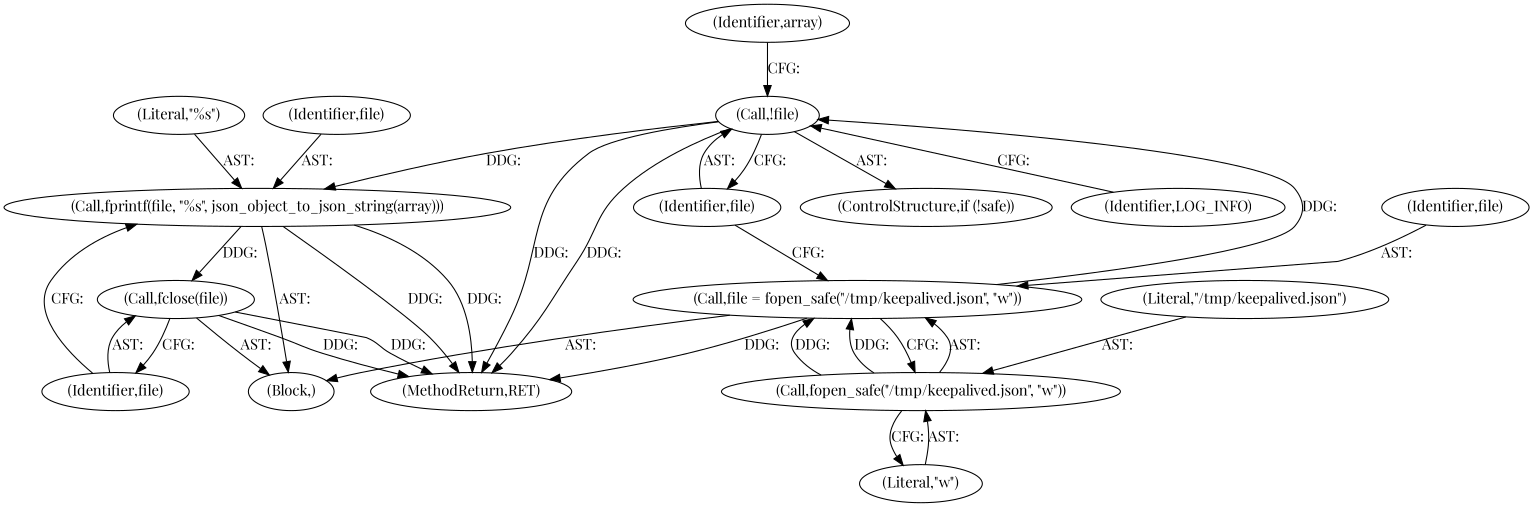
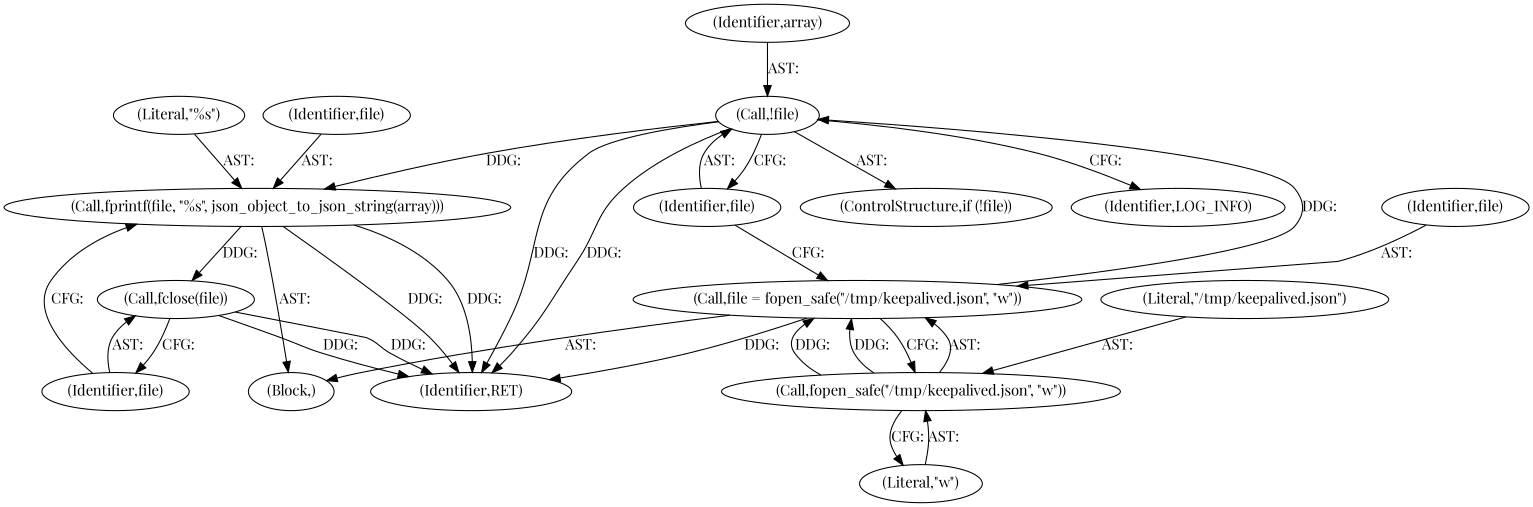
(786, 69) -> (786, 69)
(967, 160) -> (977, 140)
(926, 207) -> (926, 207)
(228, 344) -> none
(471, 392) -> (471, 392)
